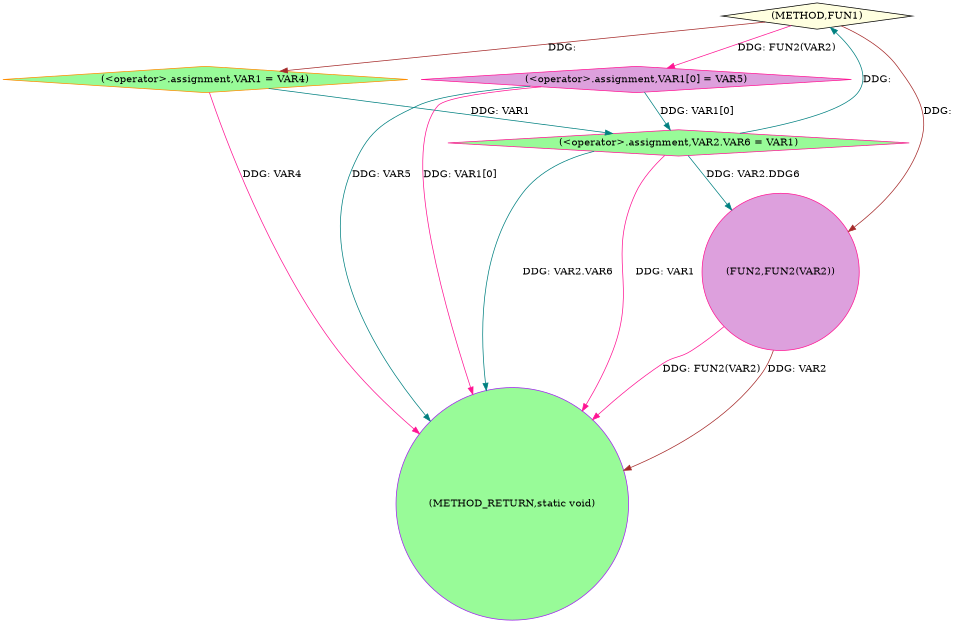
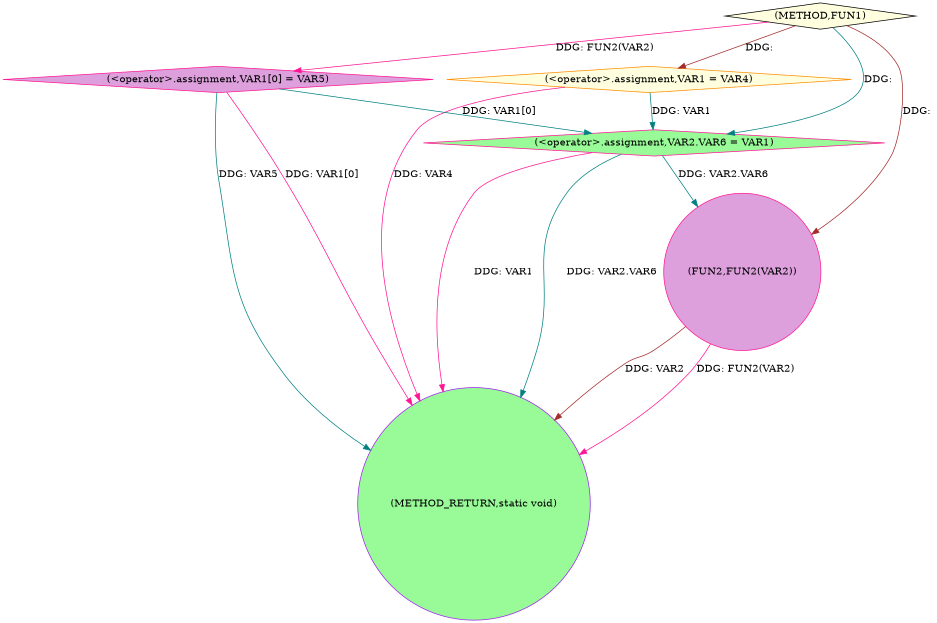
(205, 79) -> (649, 79)
(835, 108) -> (835, 108)
(753, 175) -> (723, 175)
